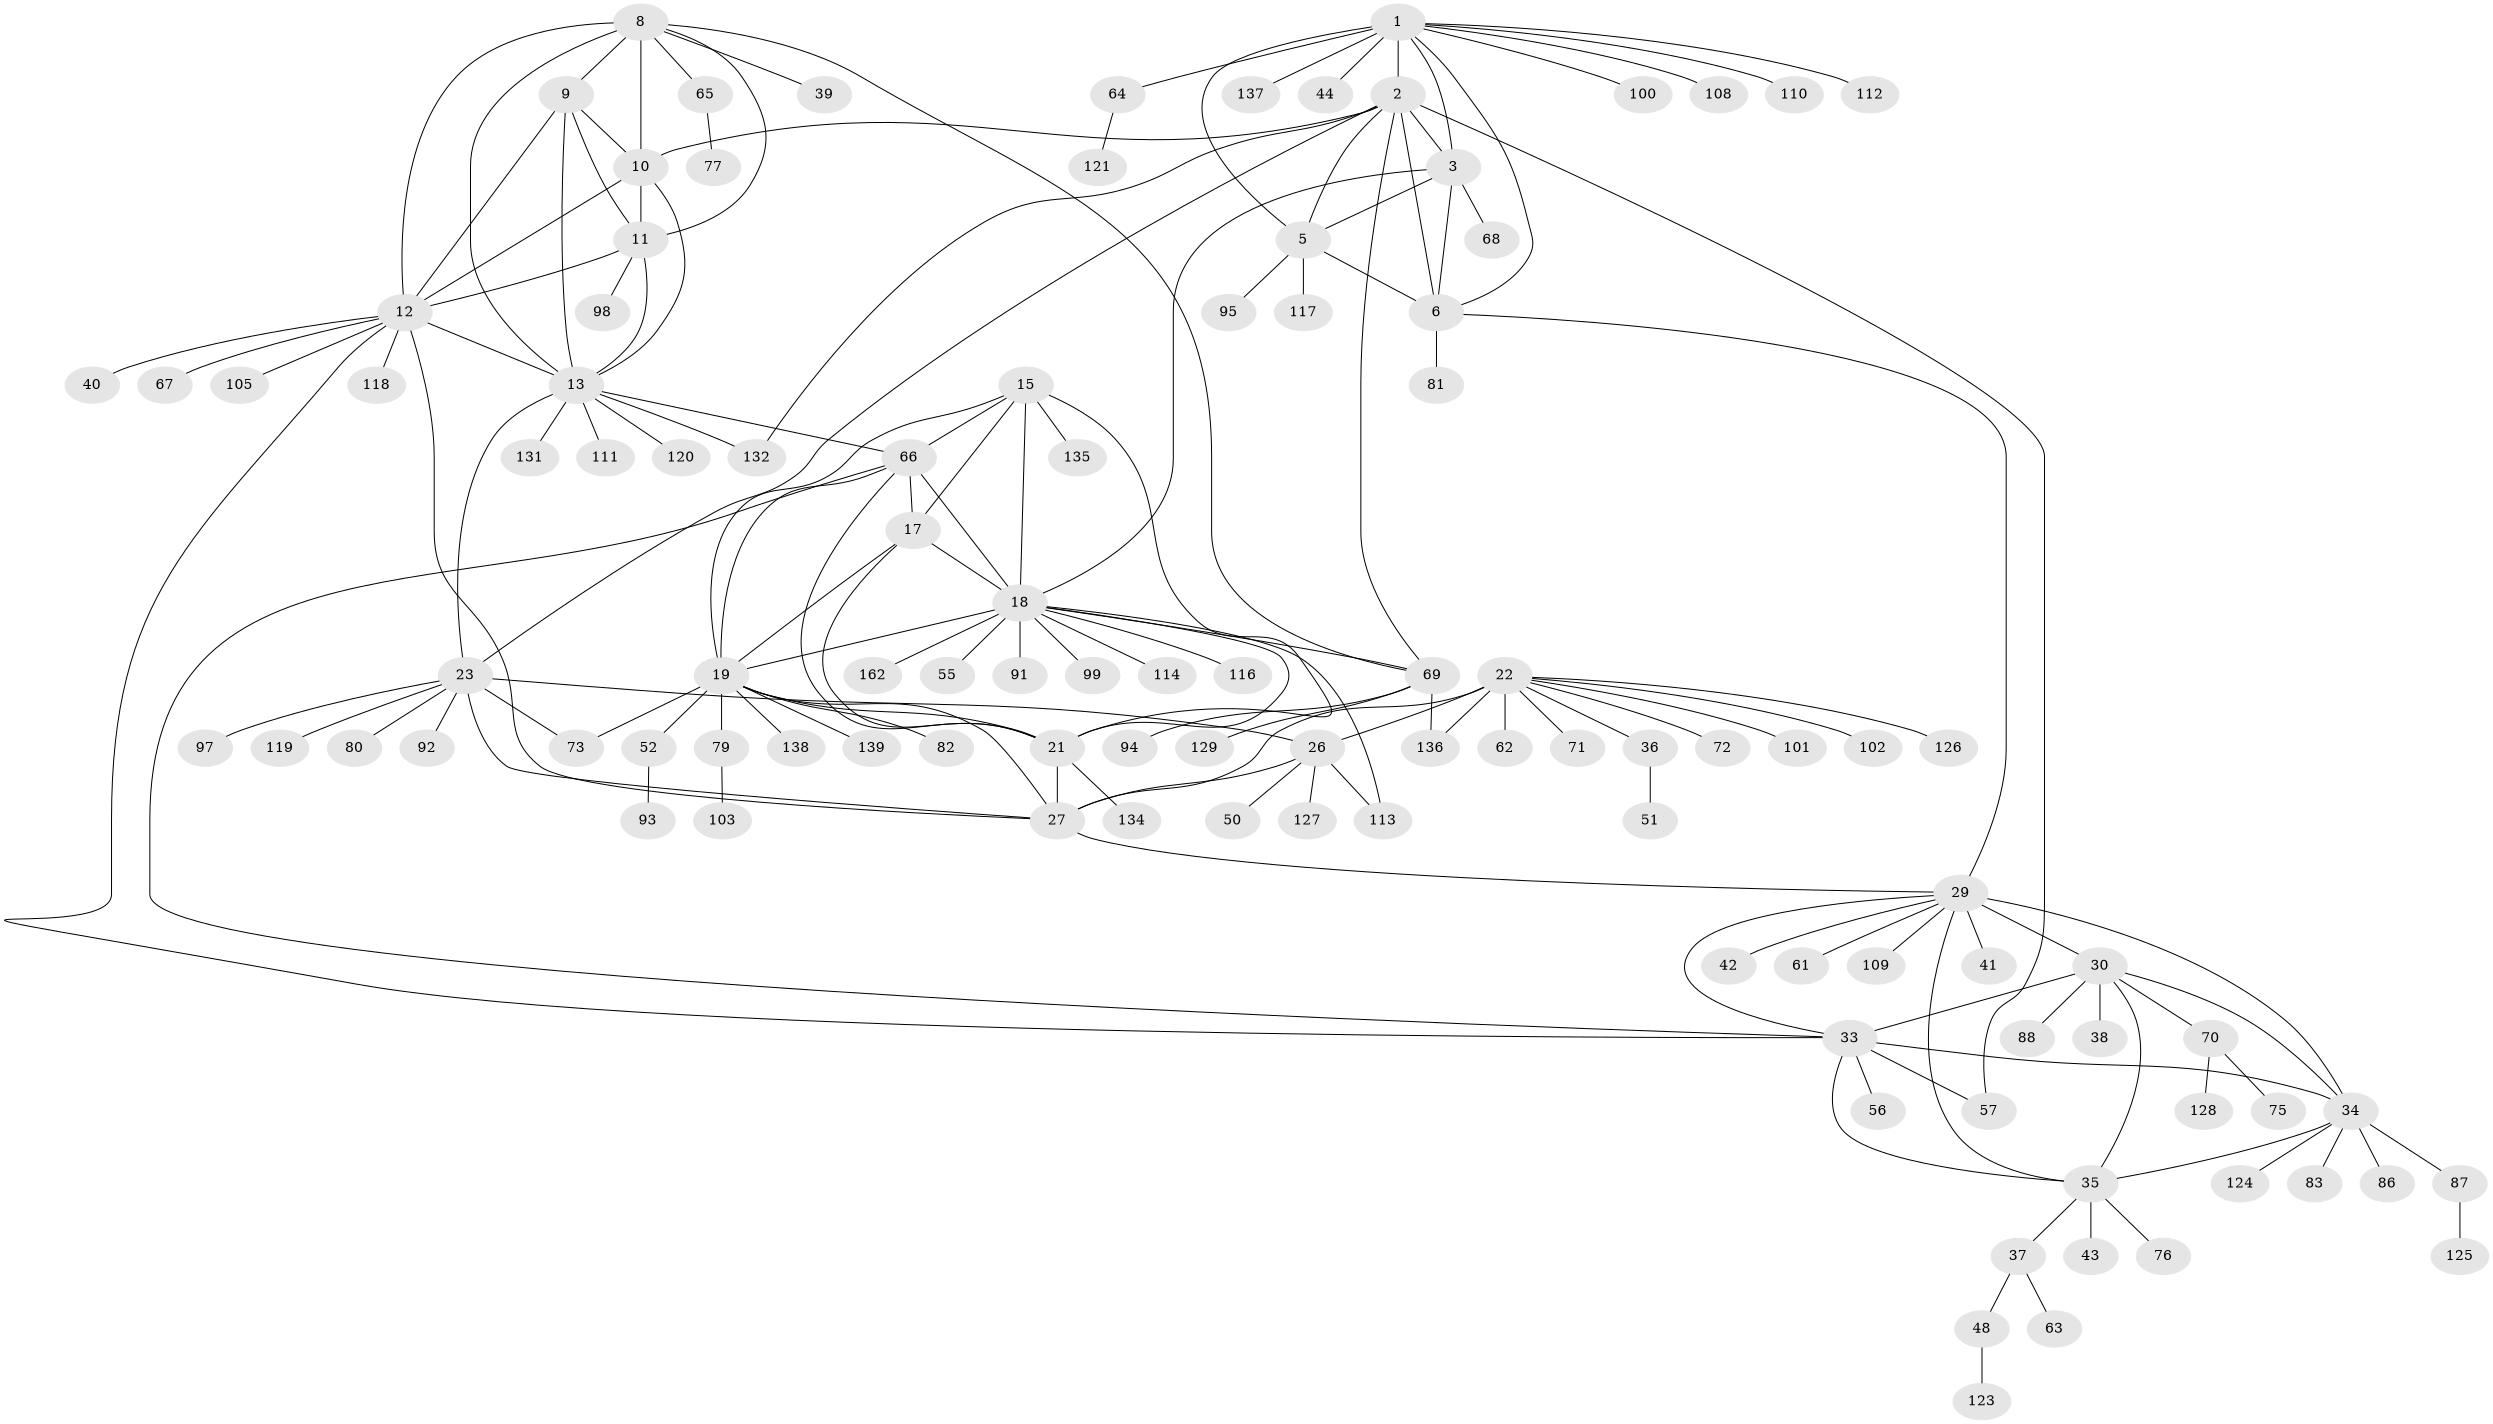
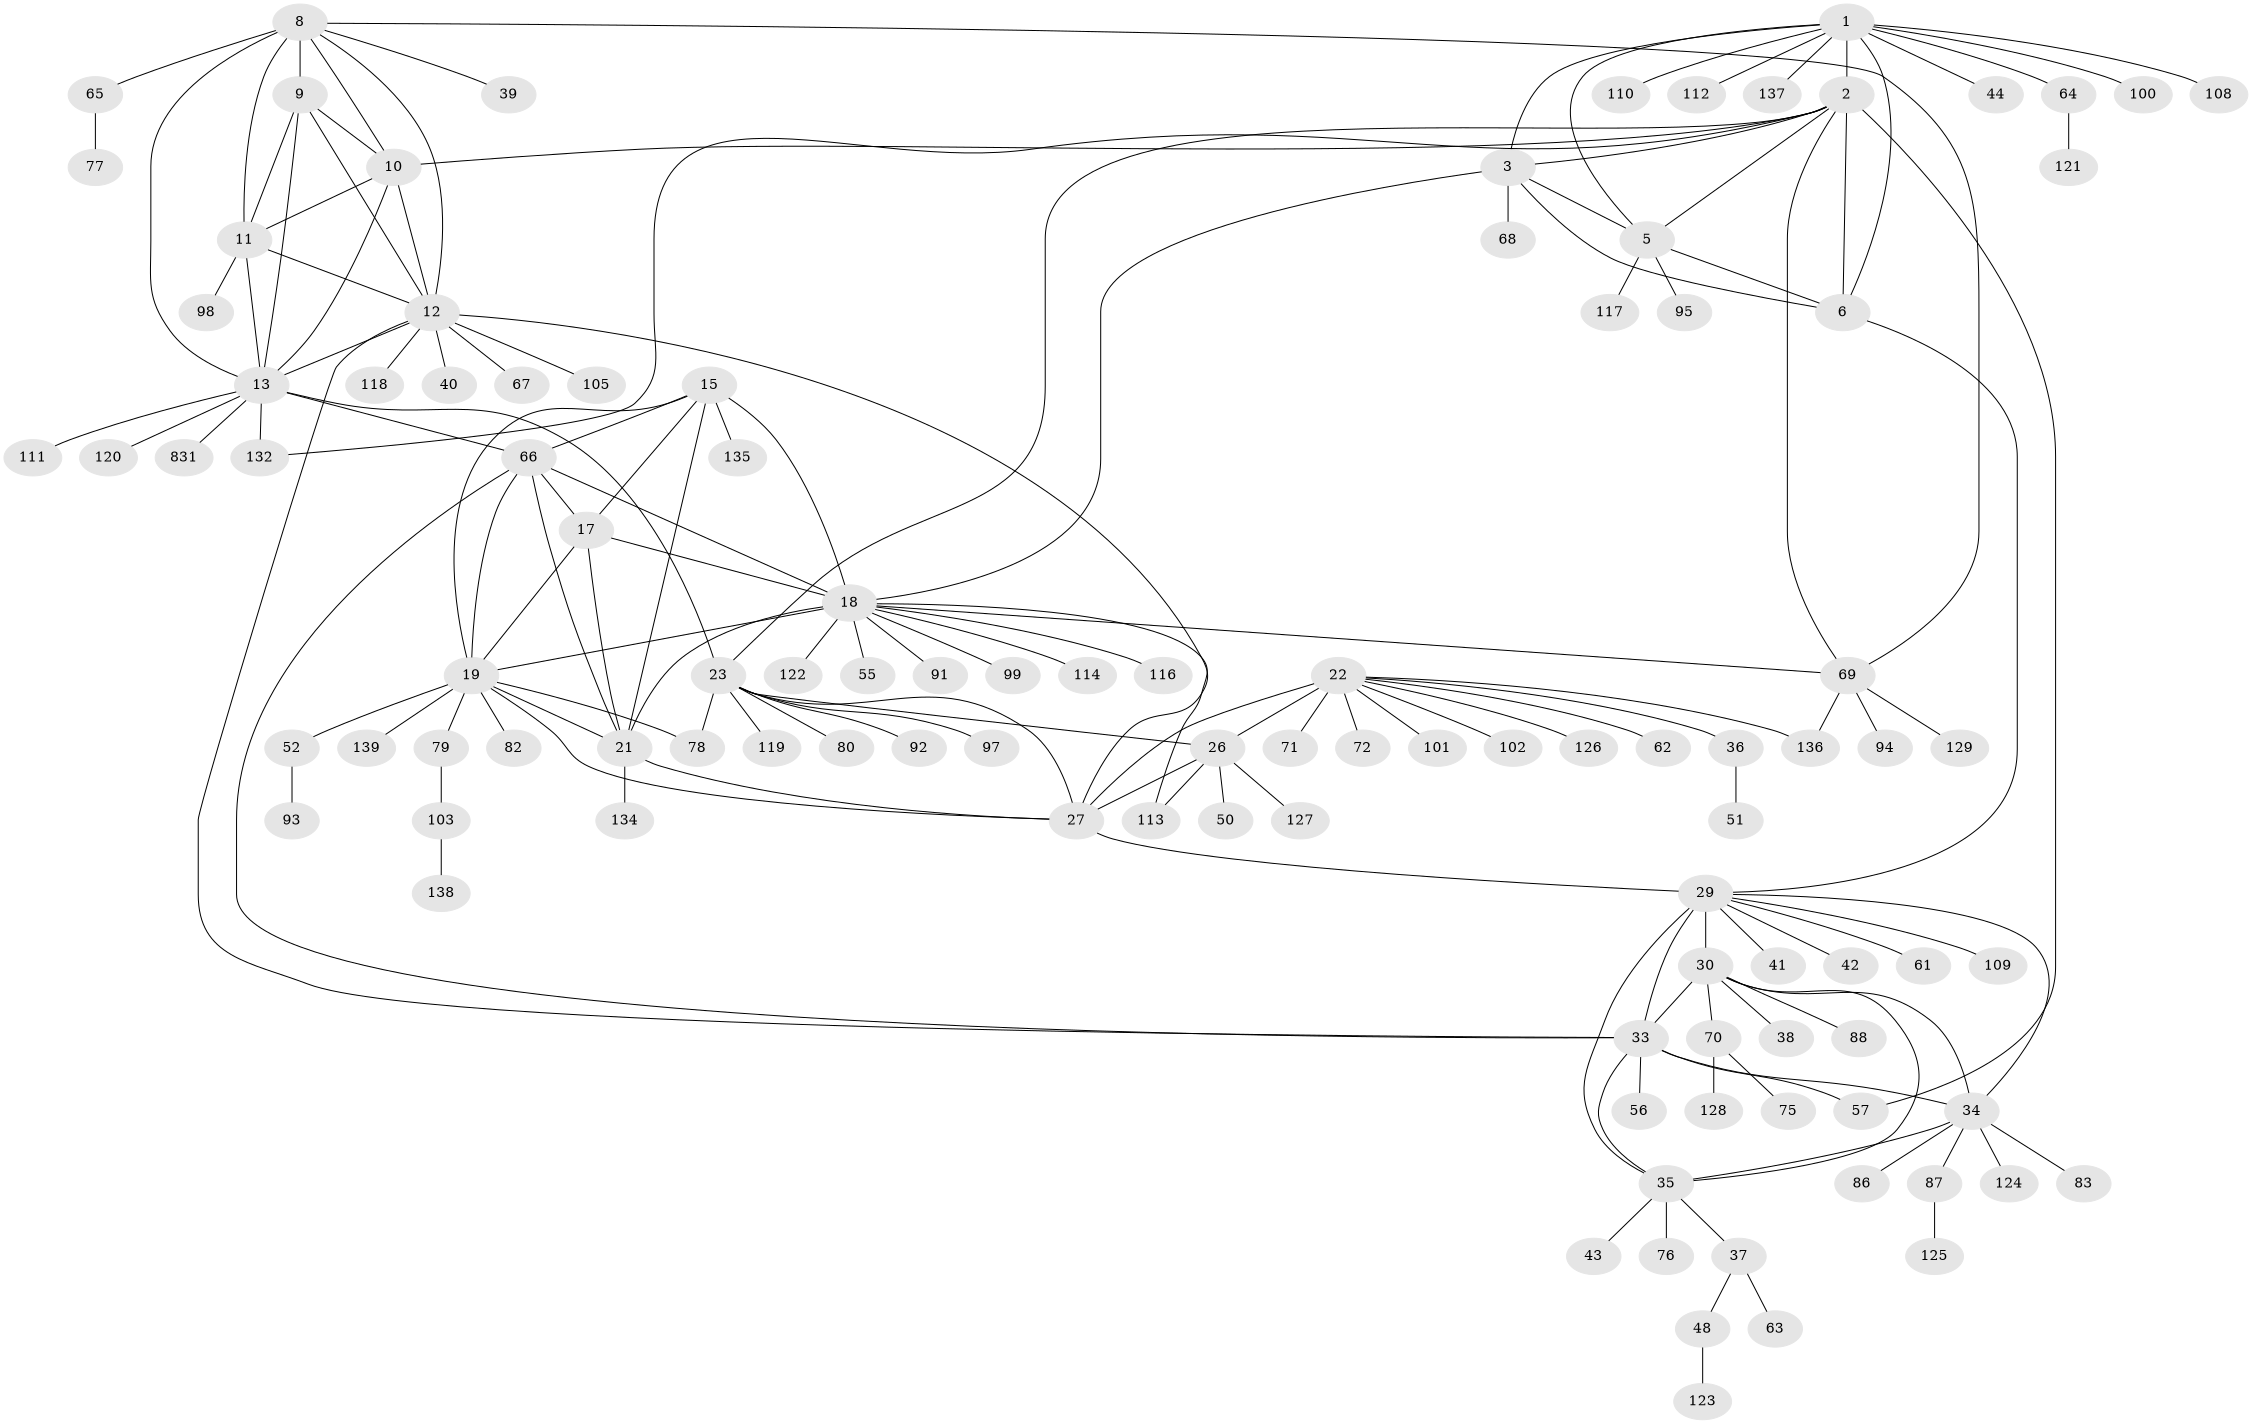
(1436, 385) -> none
(530, 458) -> (184, 458)
(873, 676) -> (793, 676)
(759, 712) -> (441, 857)
(576, 748) -> (697, 748)
